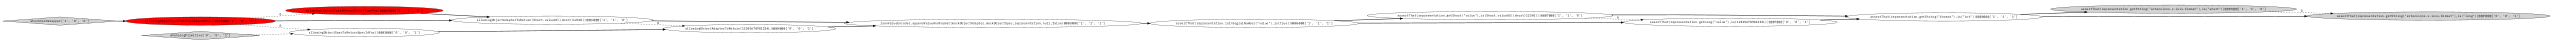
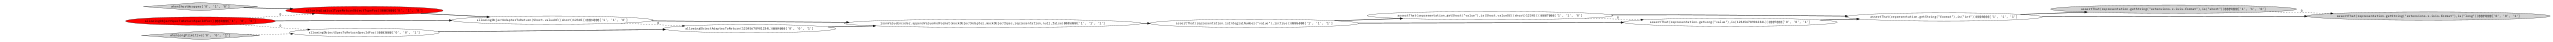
none -> (201, 7)
(60, 21) -> none
